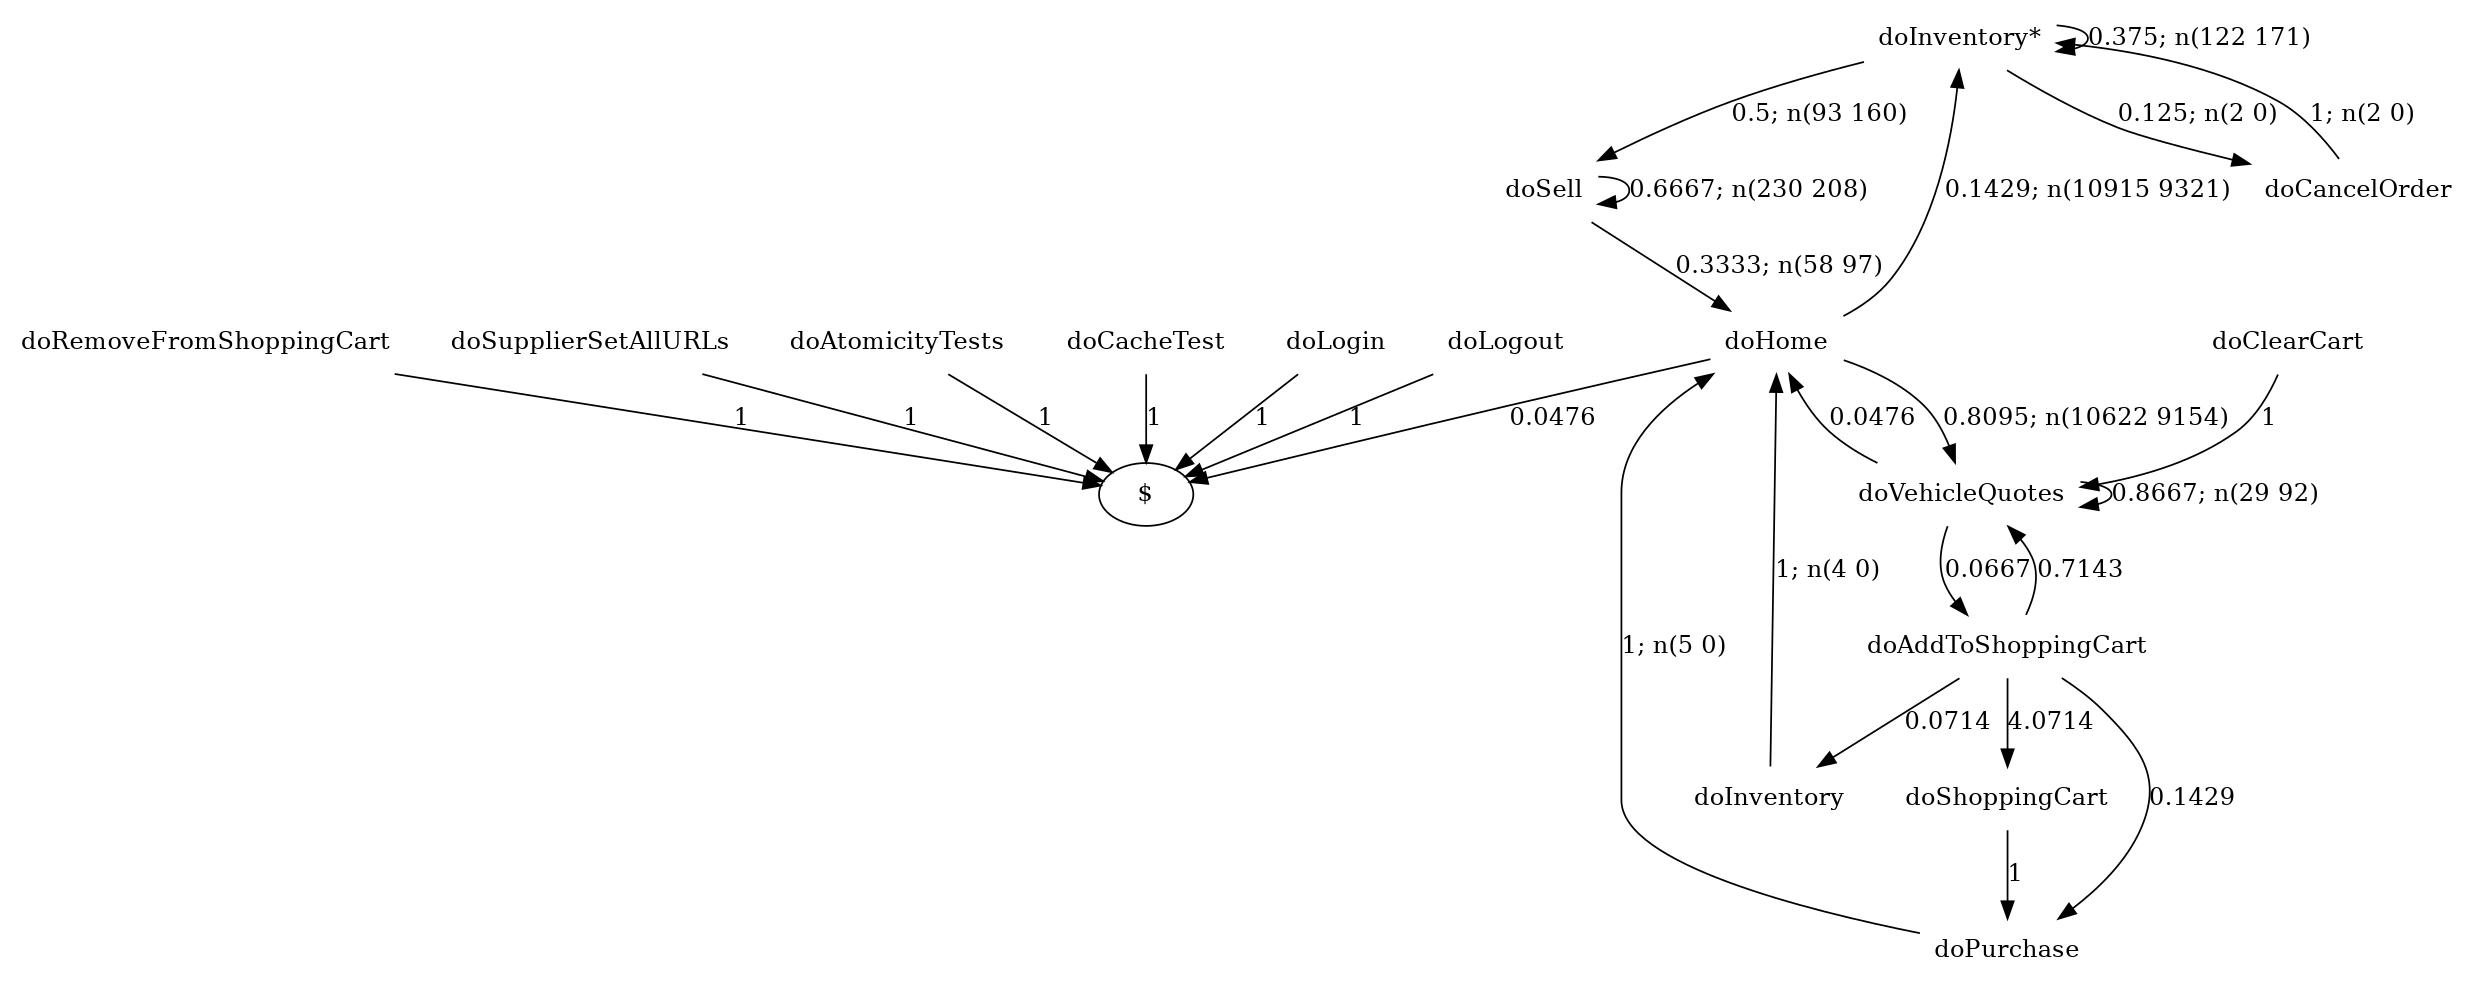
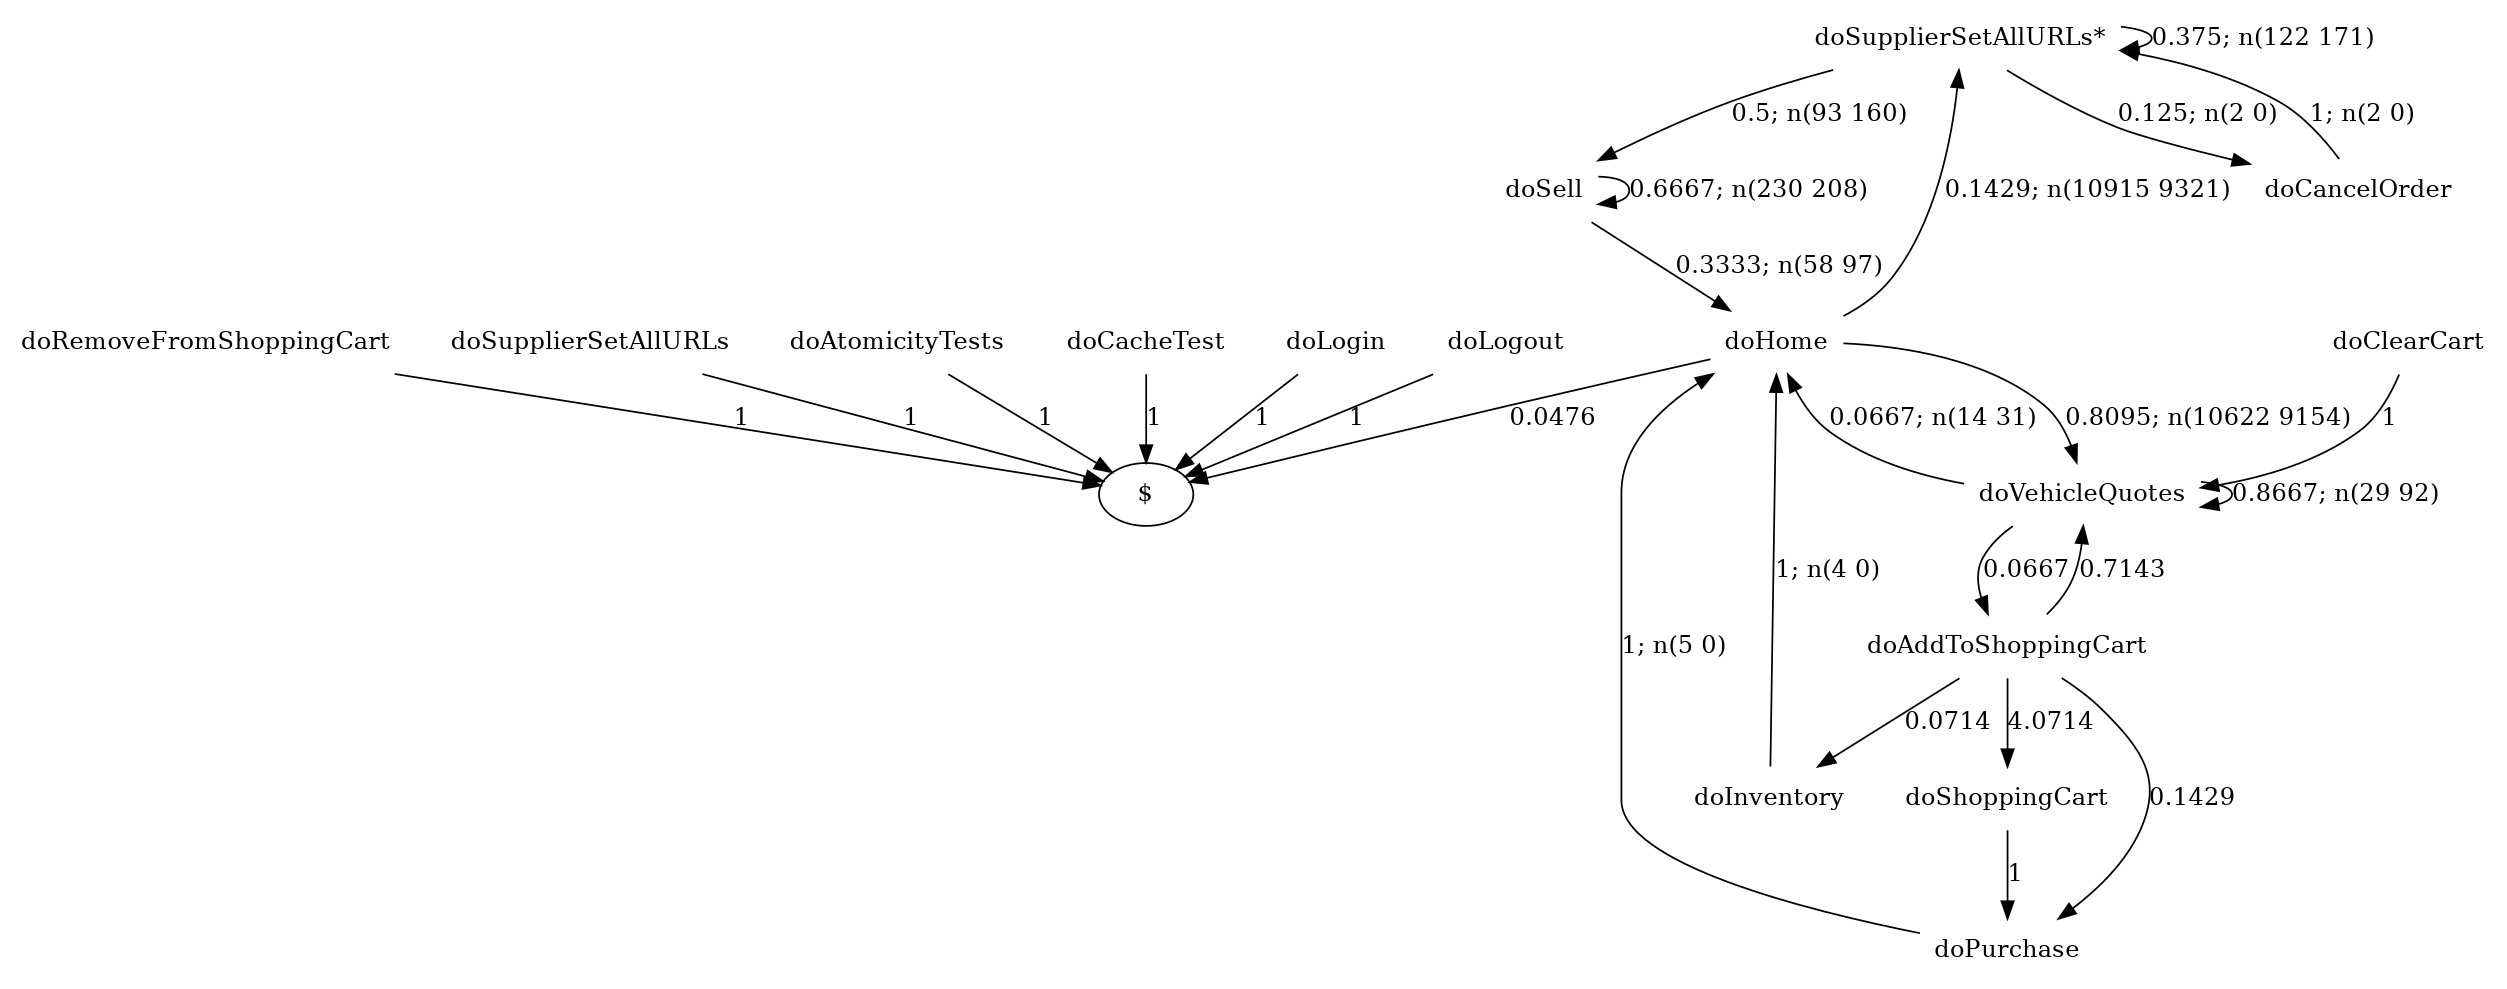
(1960, 38) -> (1960, 38)
(1873, 418) -> (1933, 418)
